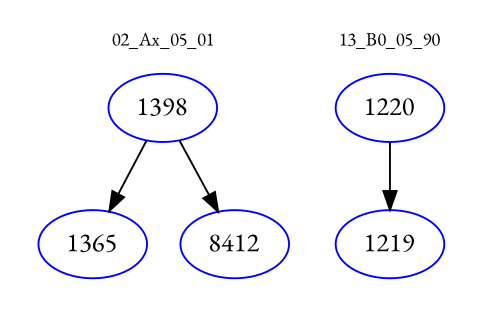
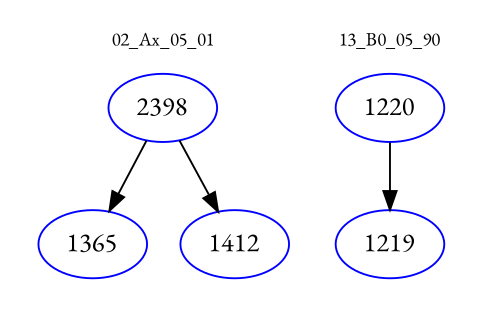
(163, 108) -> (163, 108)
(235, 244) -> (235, 244)
